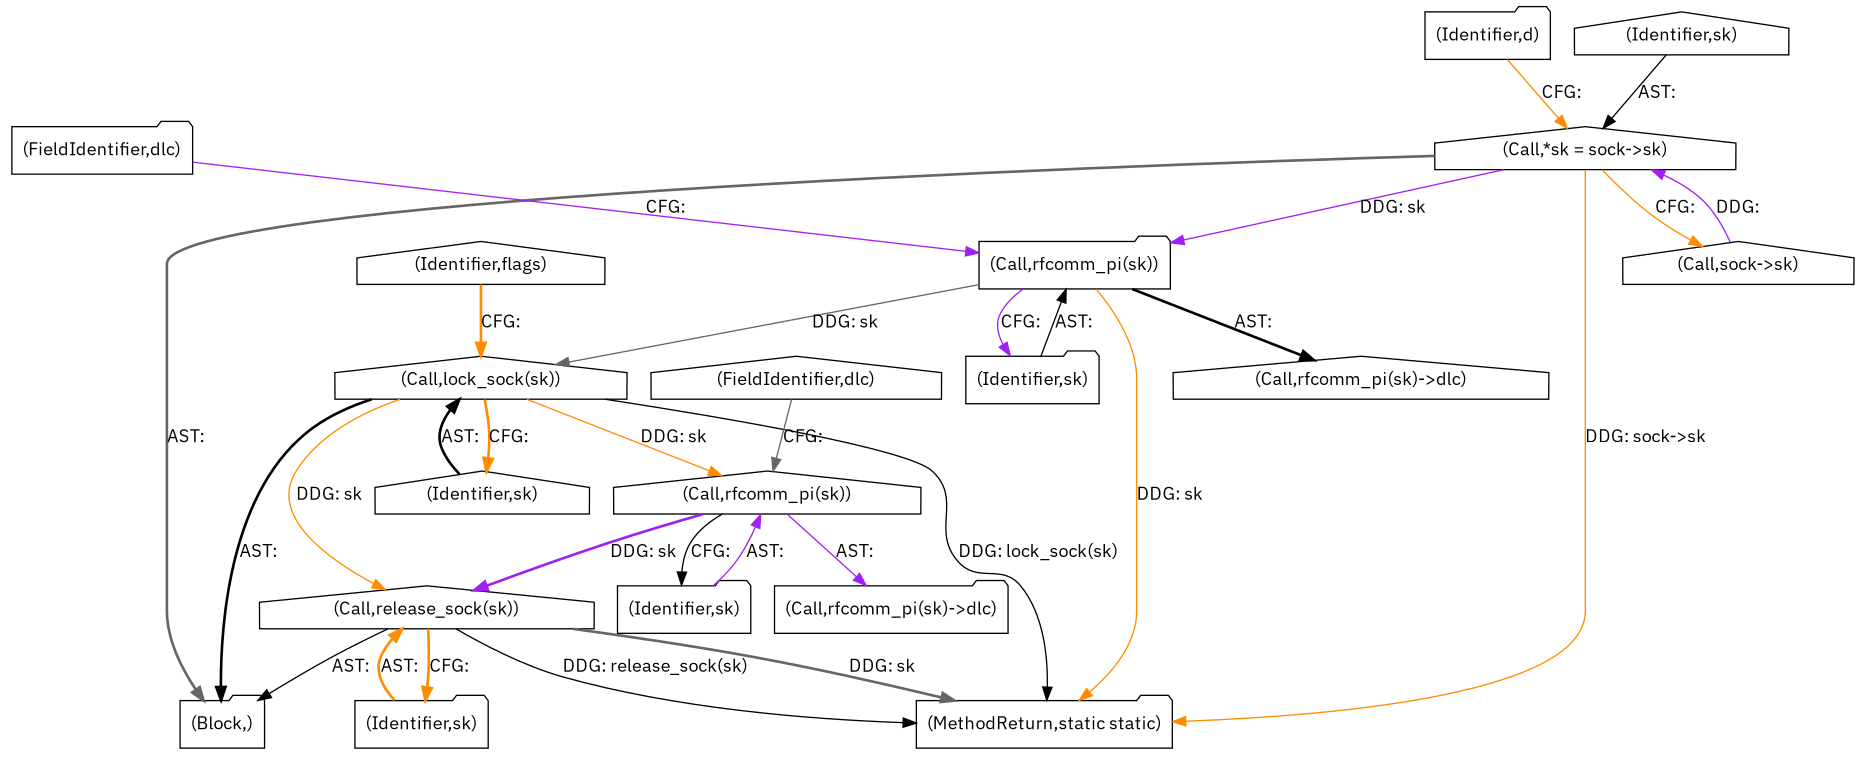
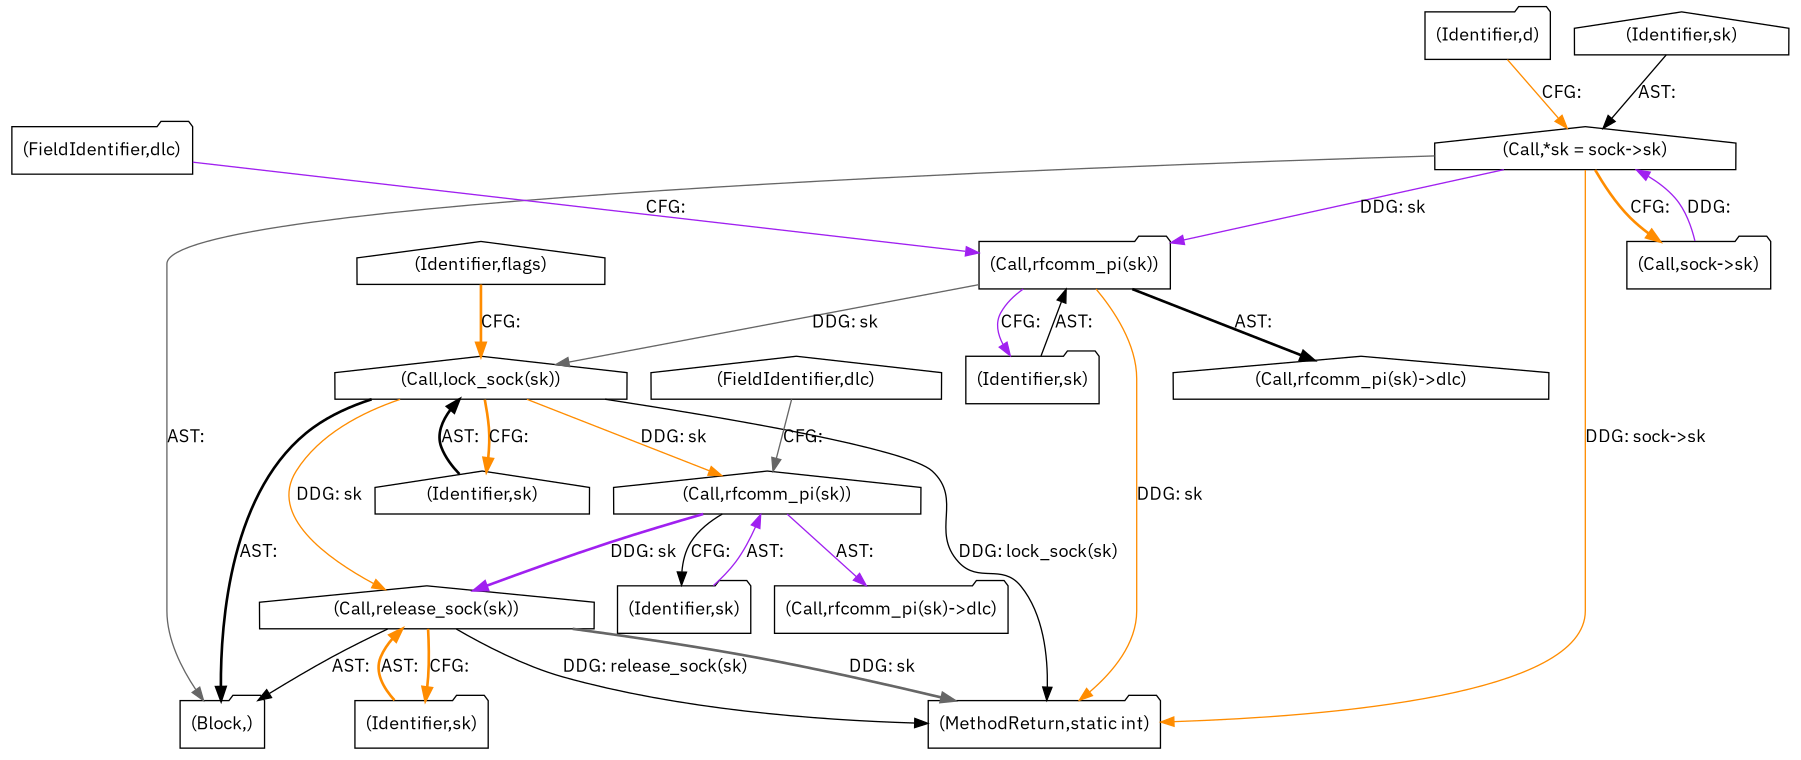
(581, 197) -> (581, 197)
(1644, 209) -> (1619, 205)
(1738, 265) -> (1699, 265)
(1044, 724) -> (1044, 724)
